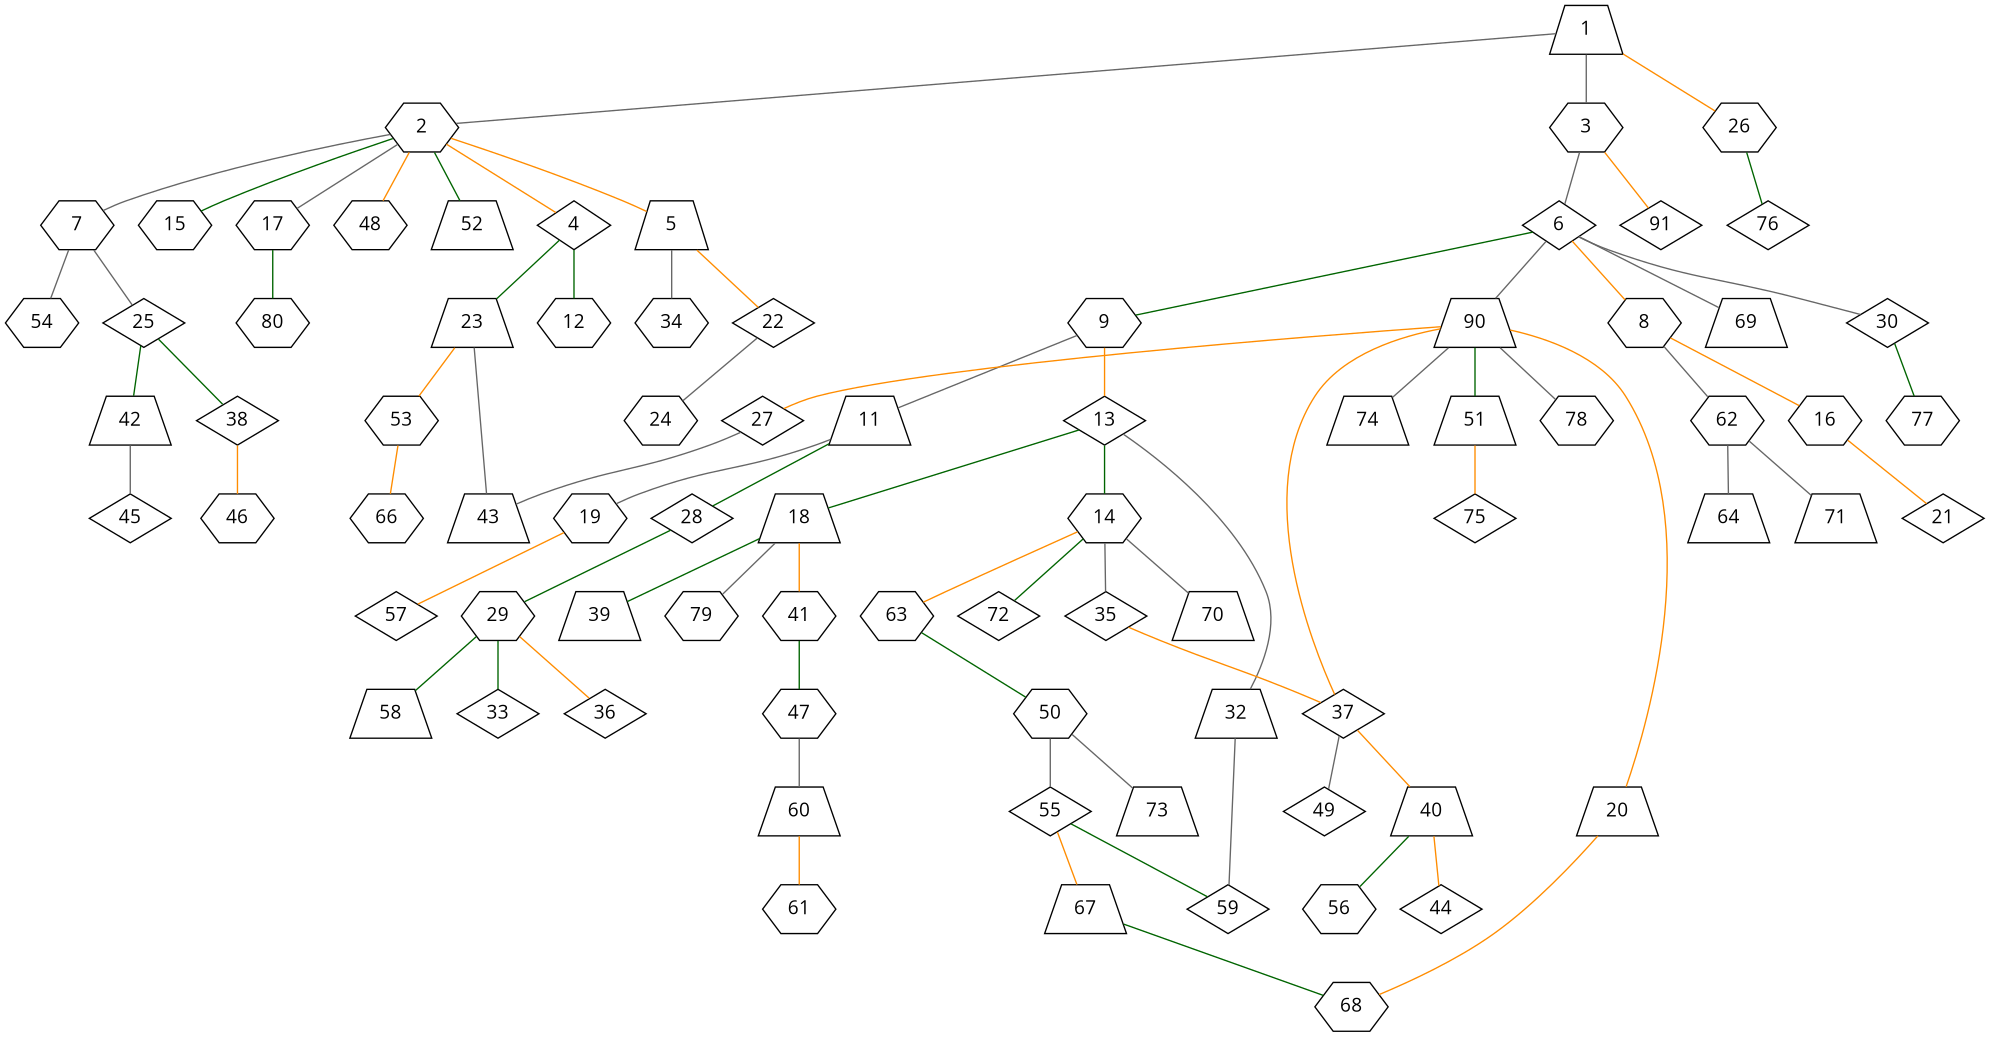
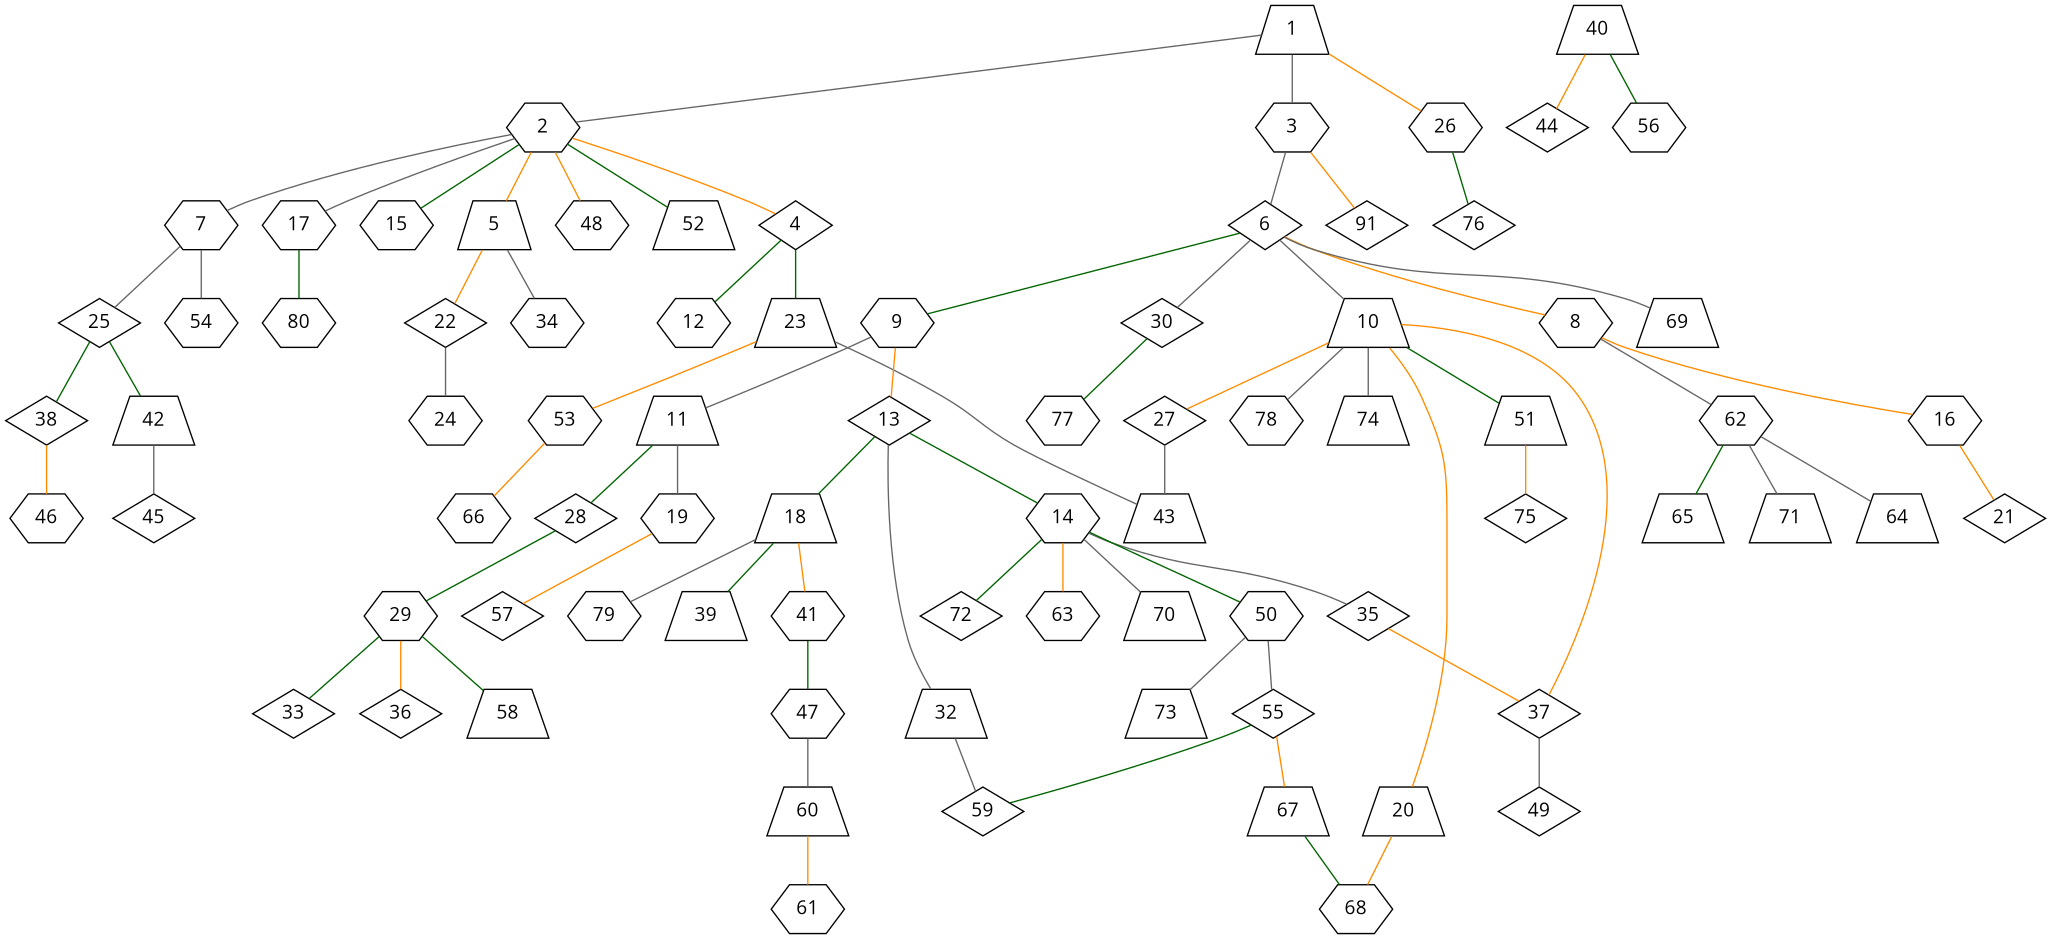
(1475, 323) -> (1368, 323)
none -> (1683, 518)
(974, 665) -> (1165, 567)
(1384, 759) -> none
